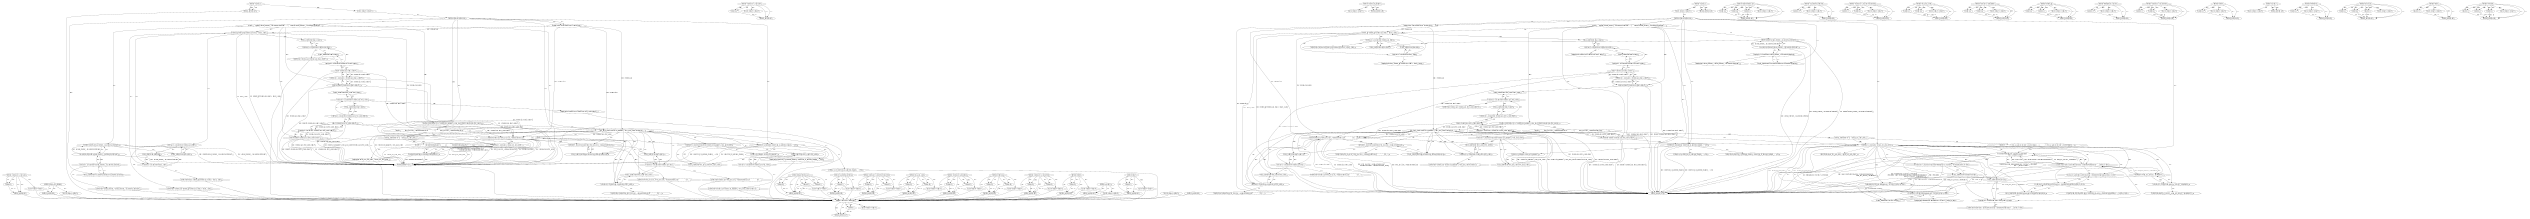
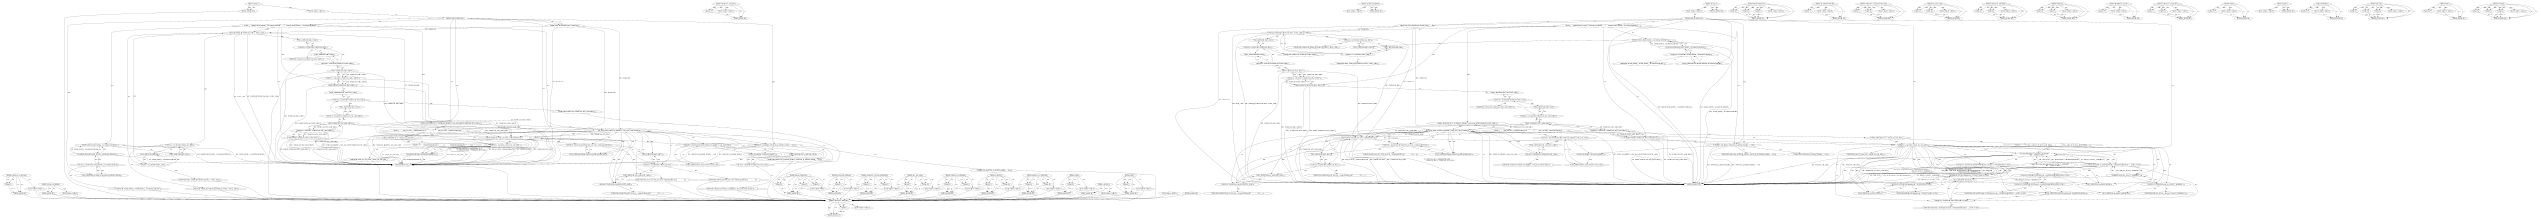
(1917, 177) -> (2009, 183)
none -> (2116, 193)
